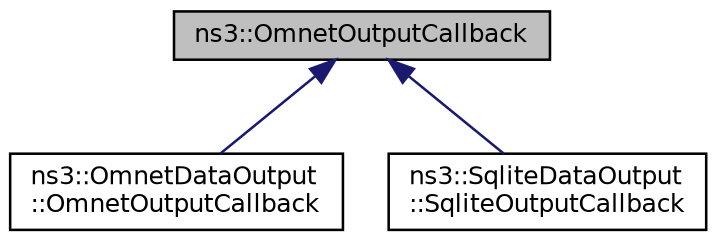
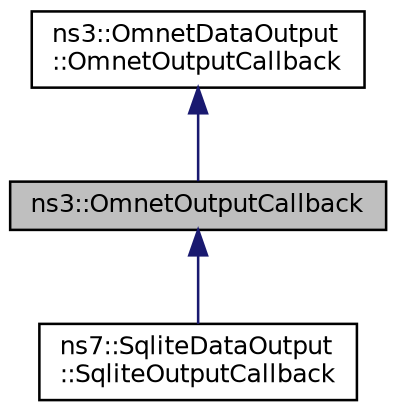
(268, 115) -> (198, 147)
(547, 192) -> (198, 362)
